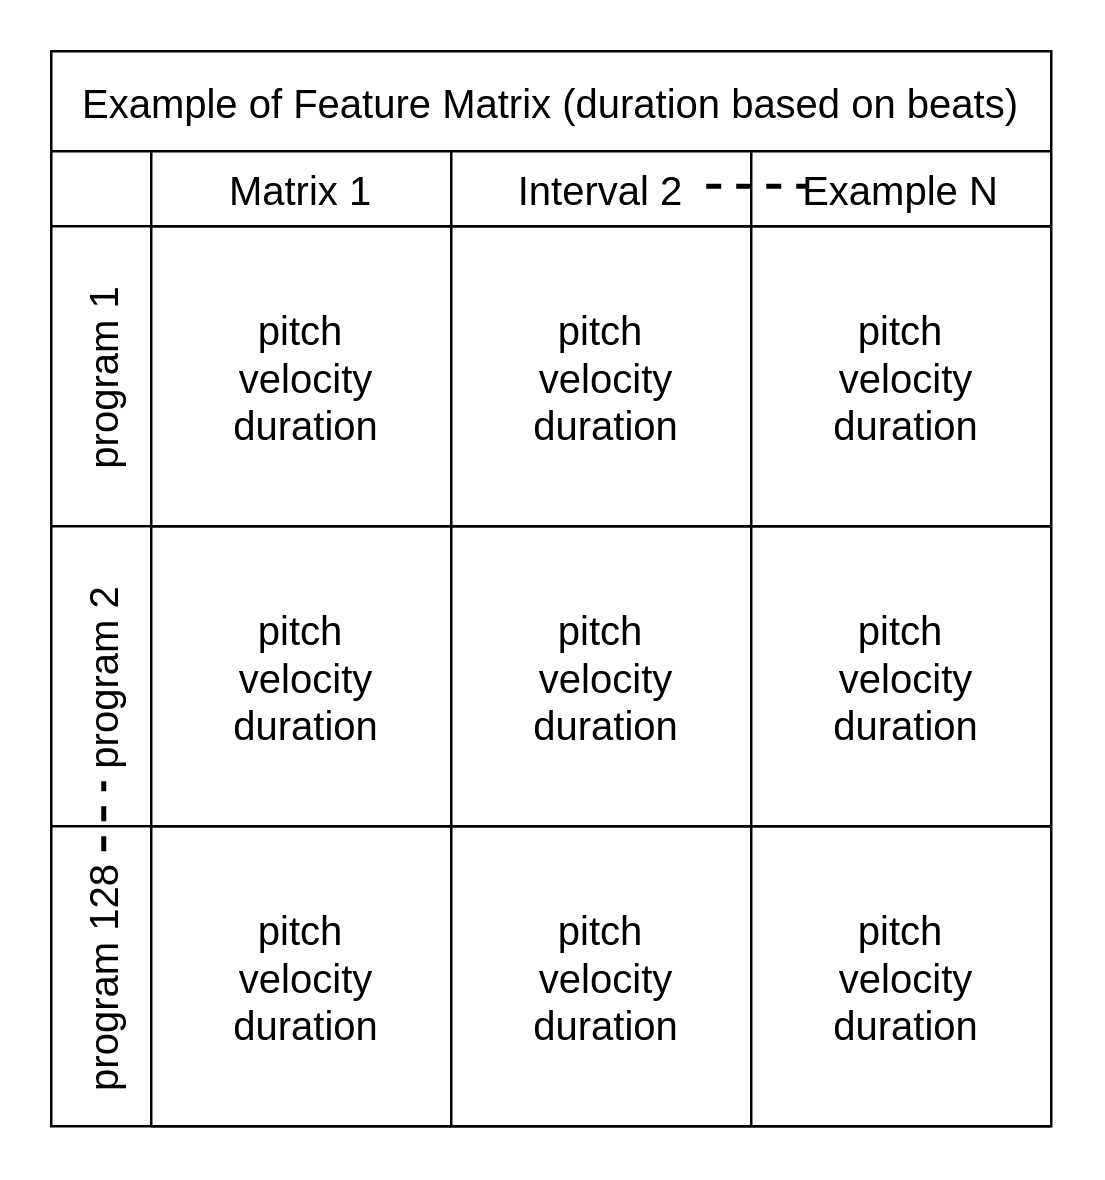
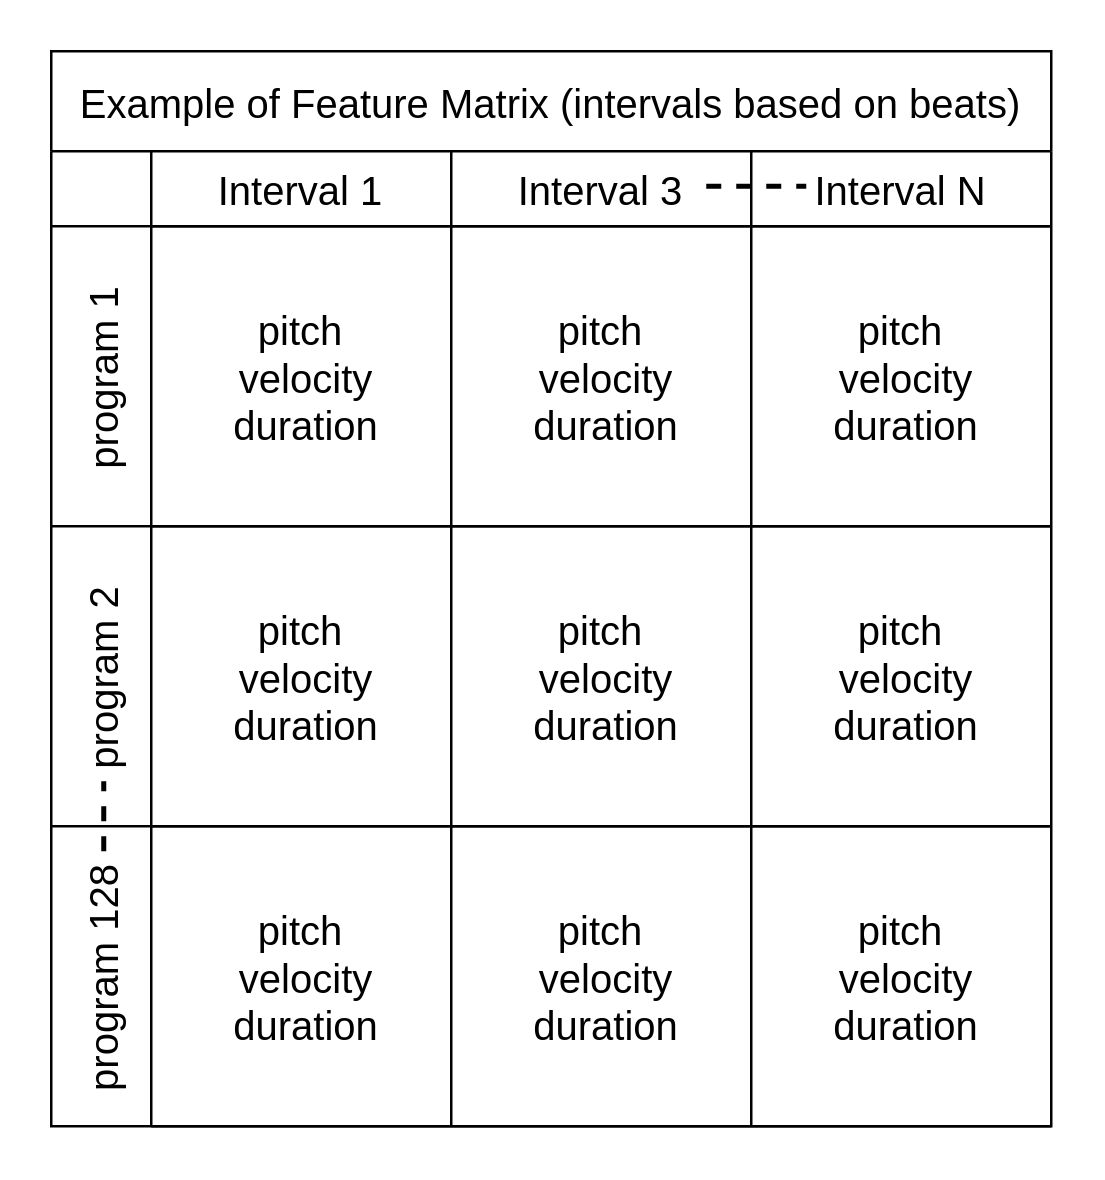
(550, 104) -> (550, 104)
(300, 192) -> (300, 192)
(600, 192) -> (600, 192)
(900, 192) -> (900, 192)
